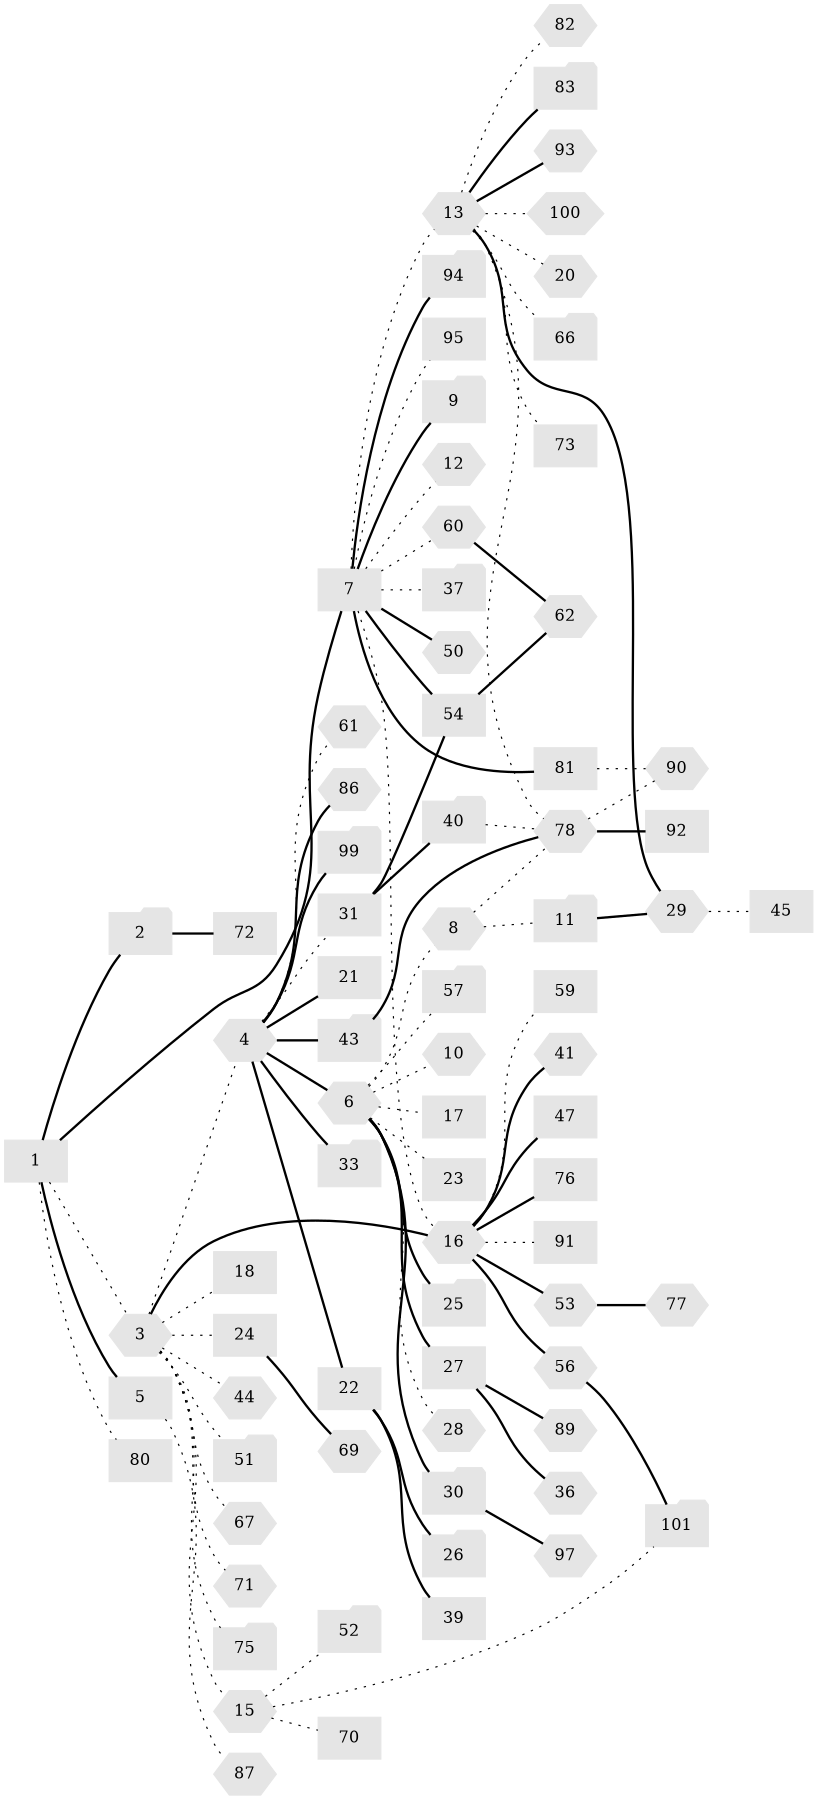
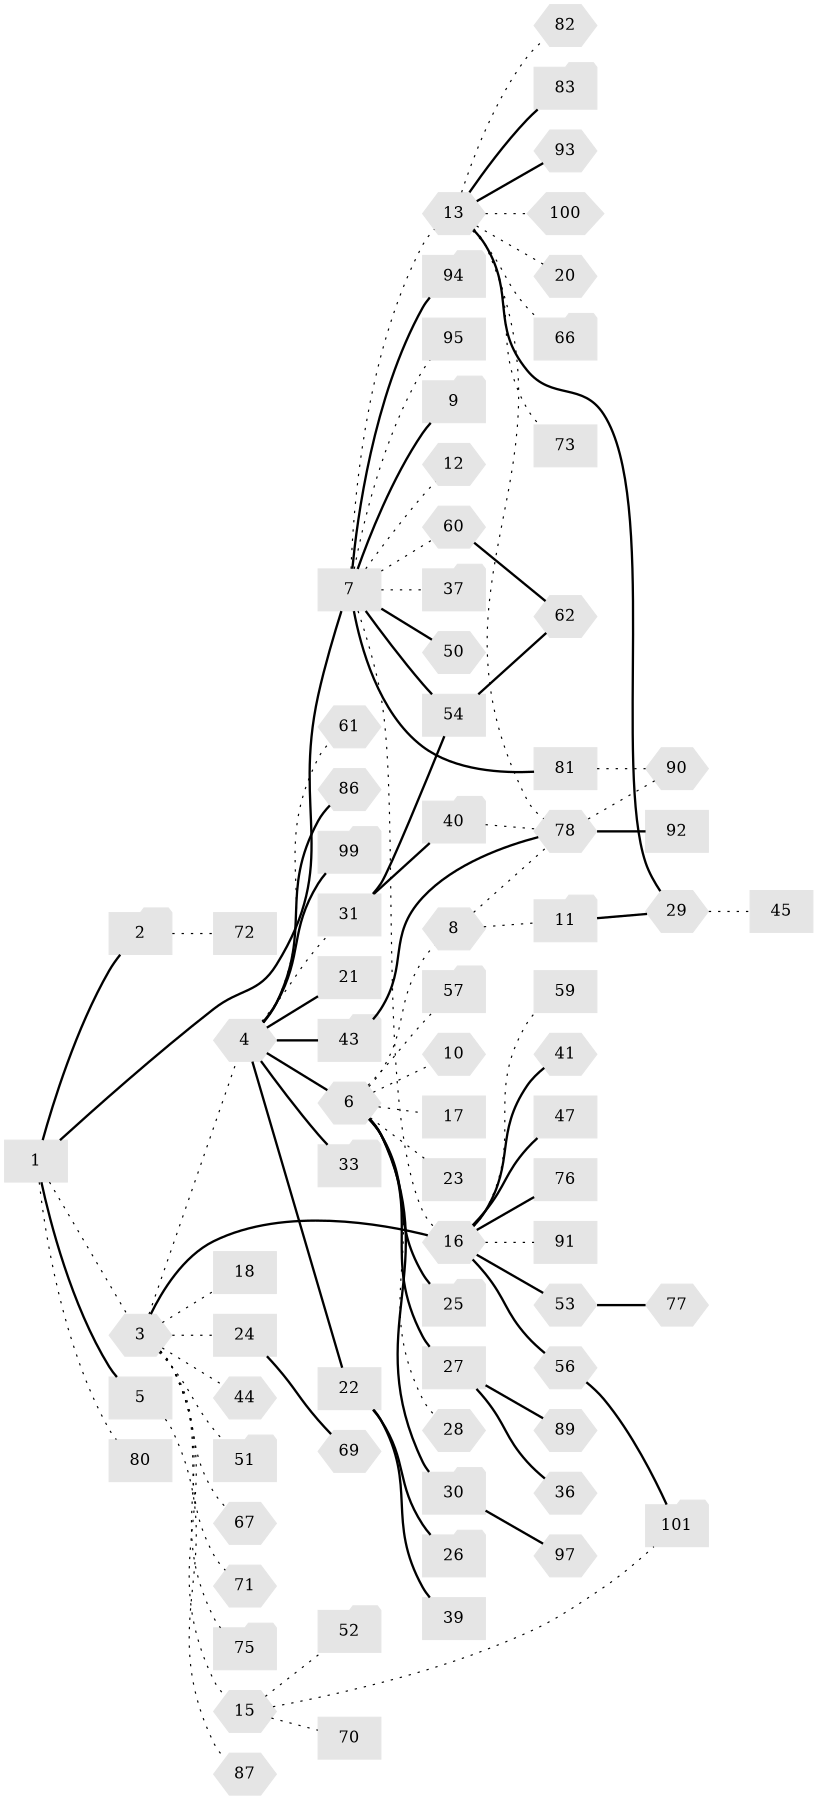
(193, 934) -> (193, 934)
